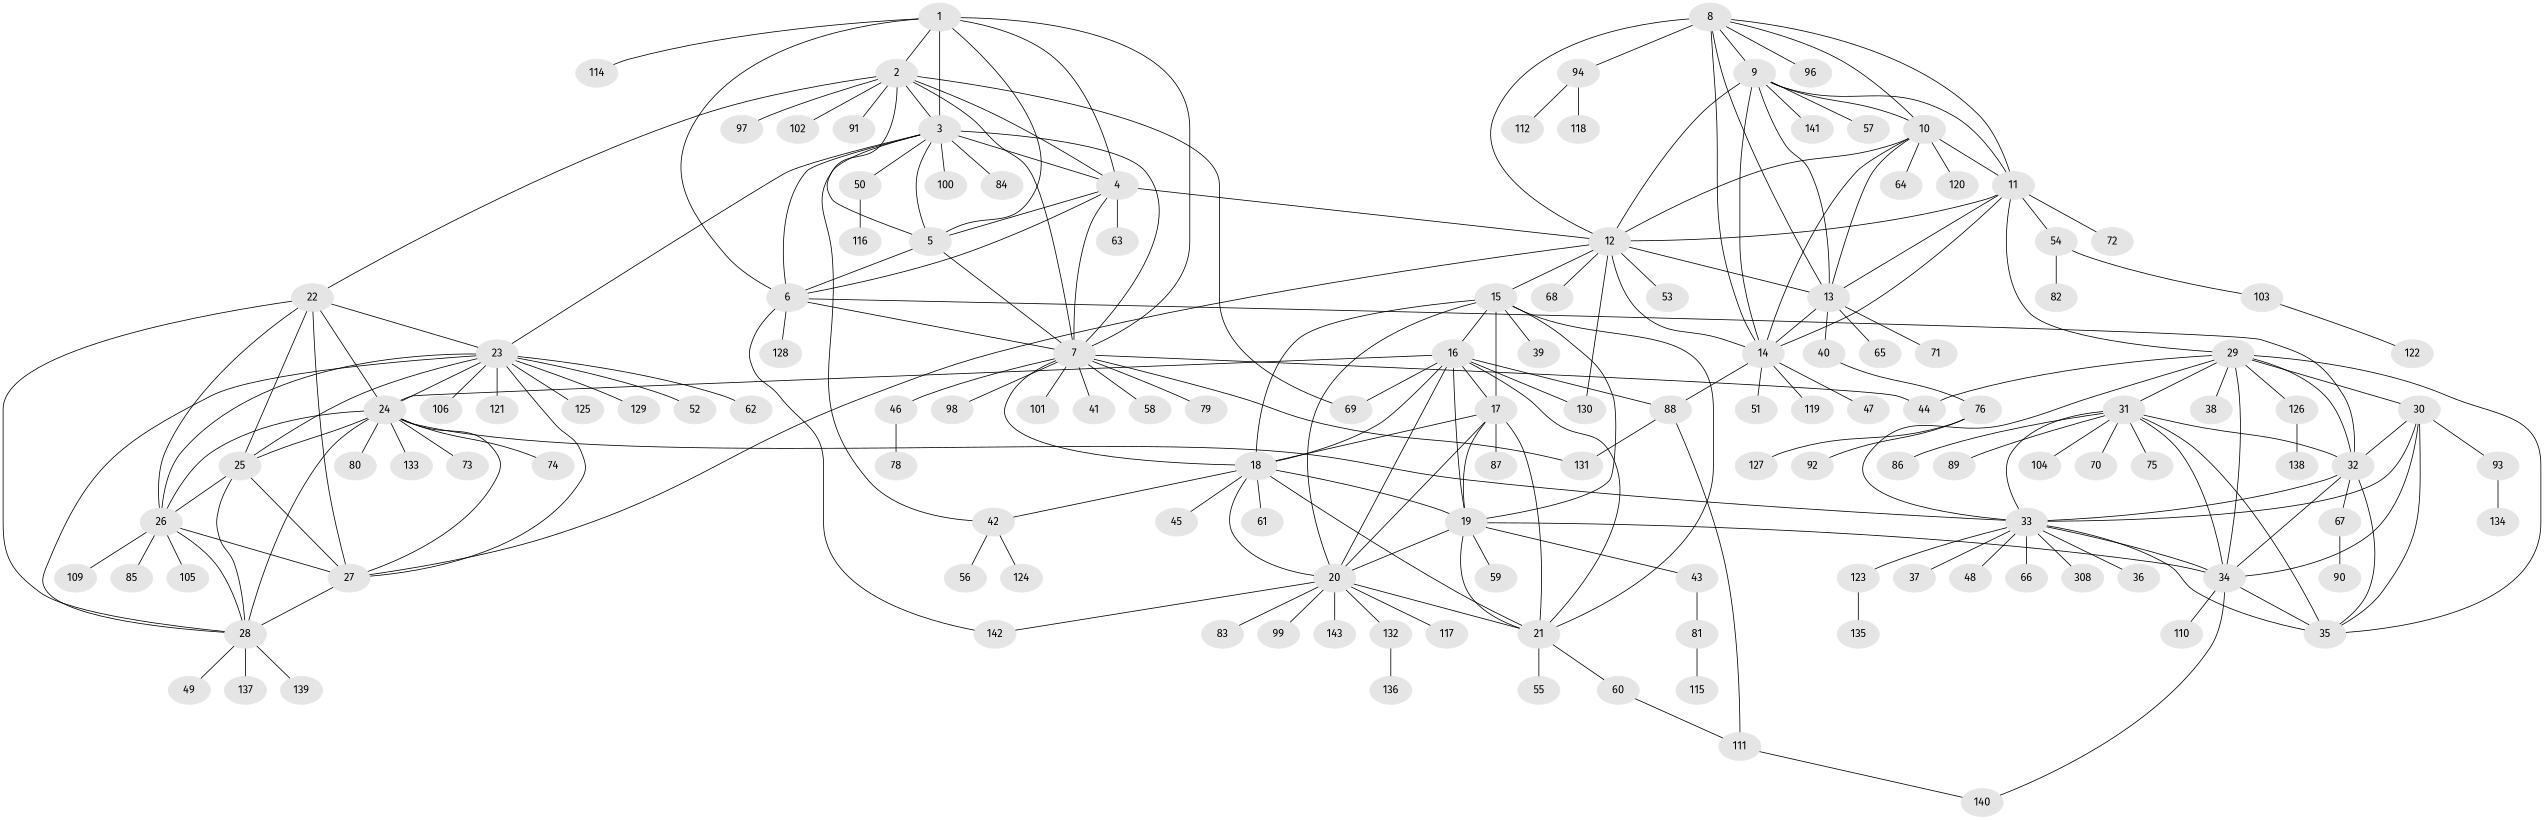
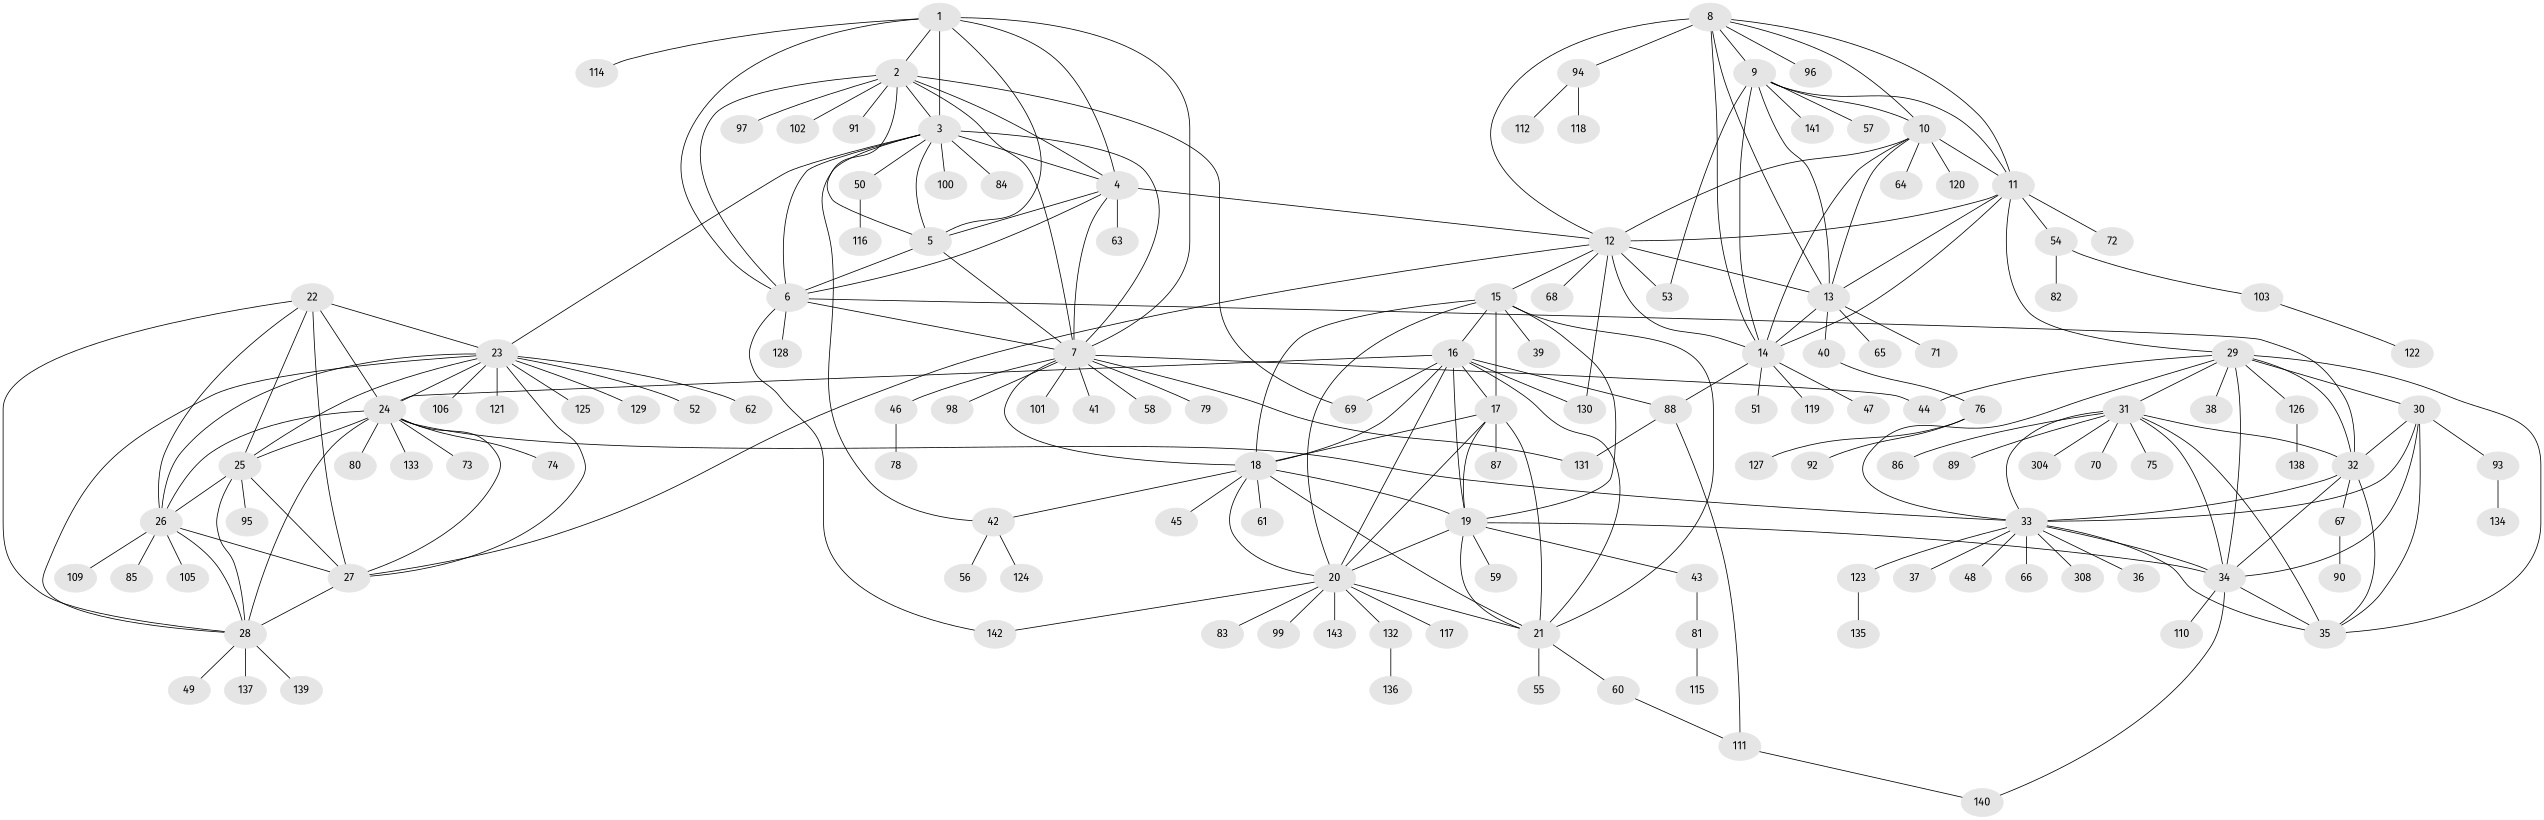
(1671, 149) -> (1702, 182)
(593, 156) -> (707, 127)
(2040, 466) -> (2040, 466)
none -> (247, 522)
